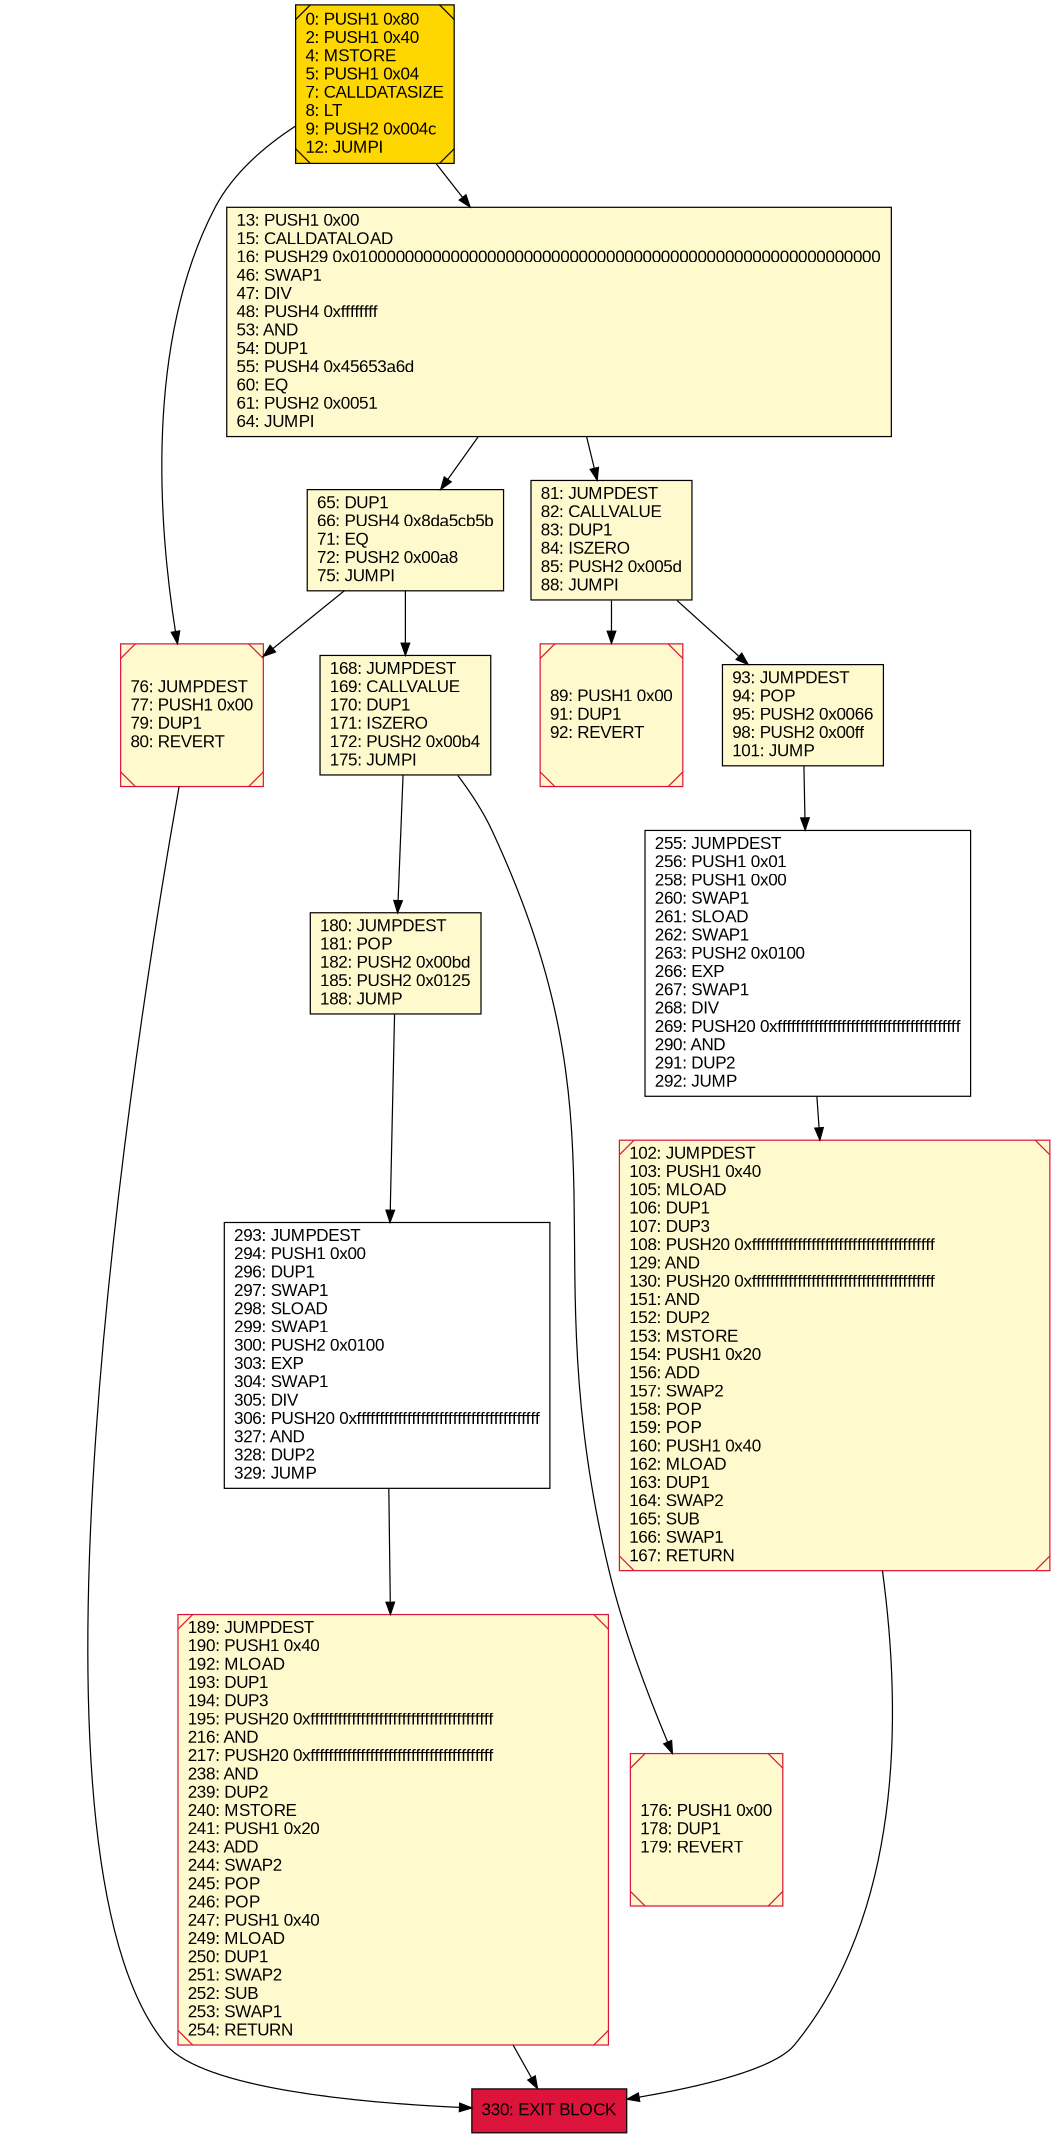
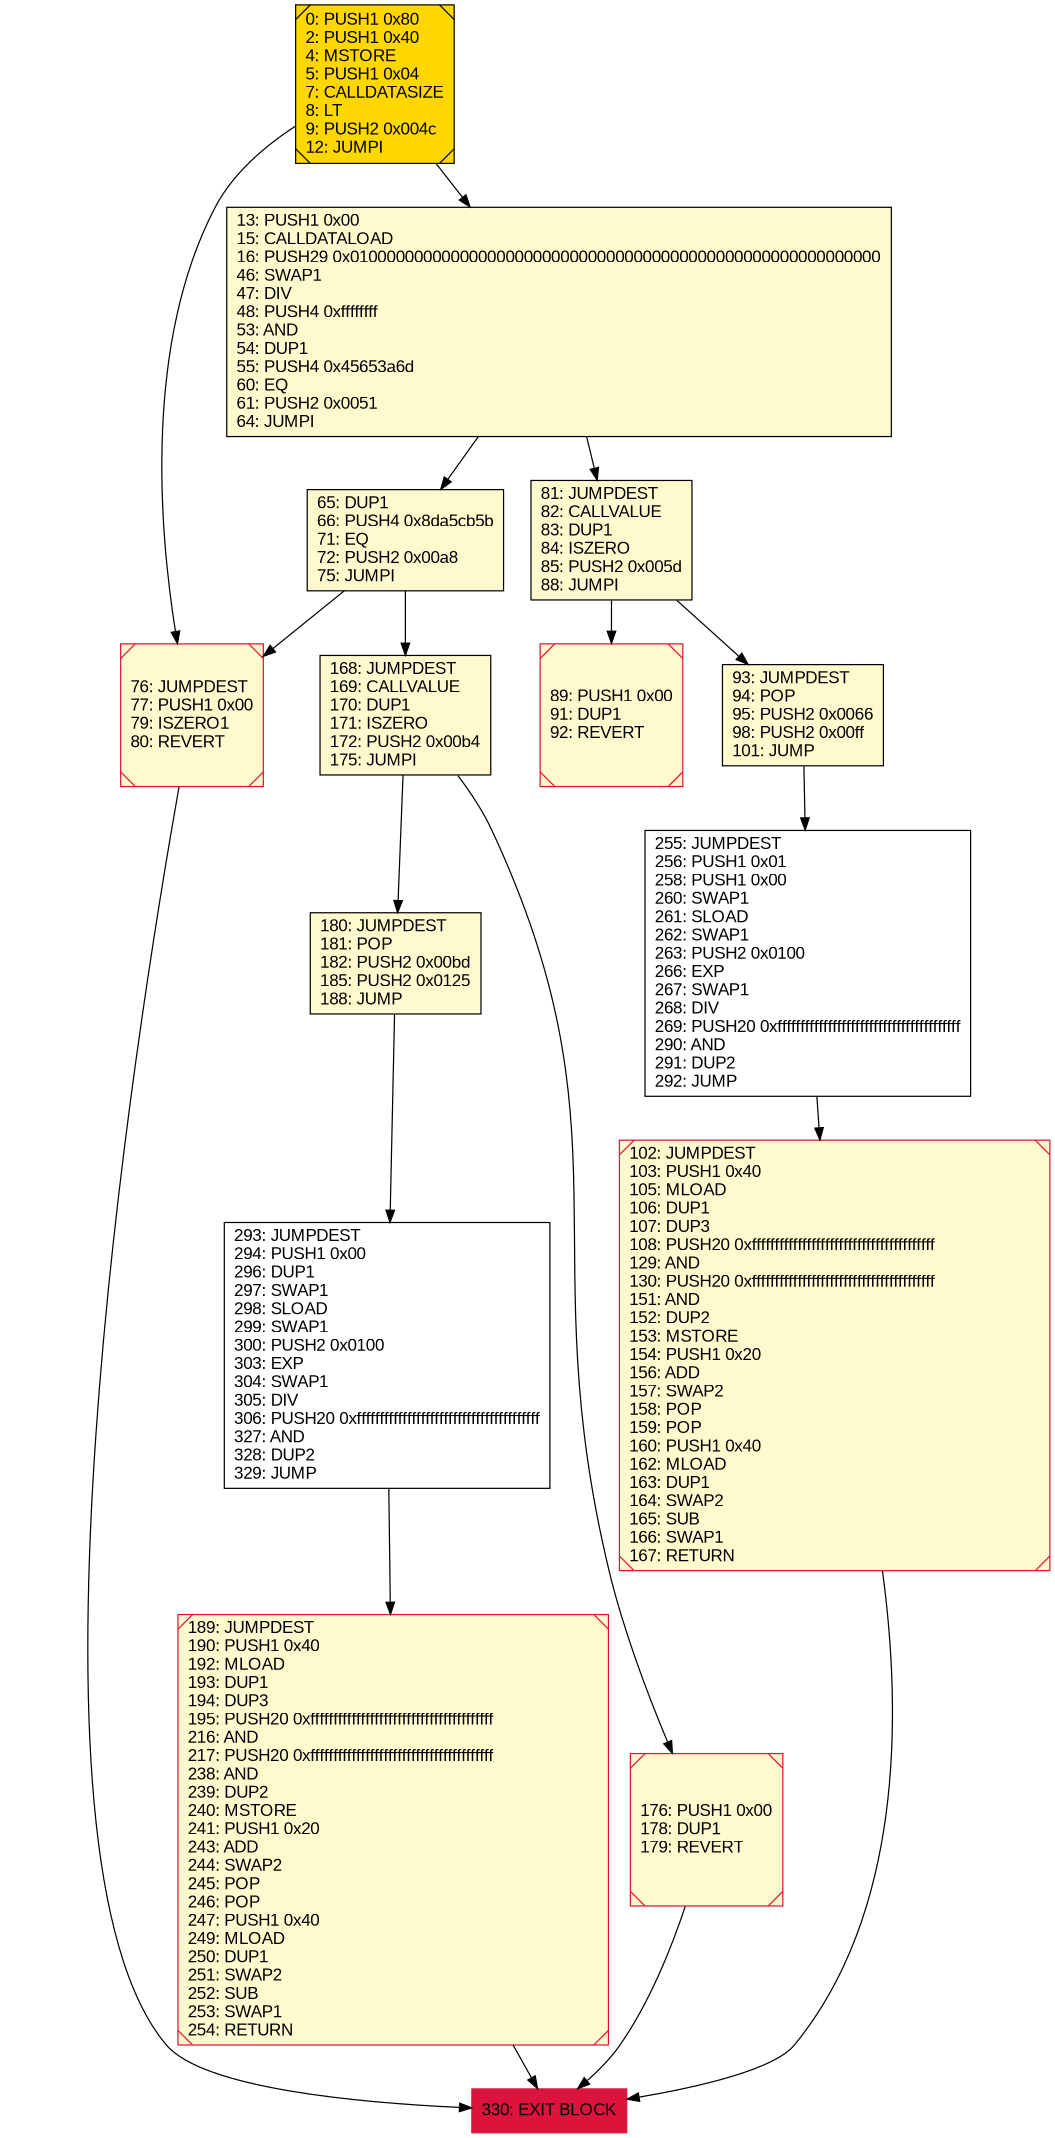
(192, 715) -> (192, 715)
none -> (647, 2000)
(549, 2111) -> (549, 2111)
